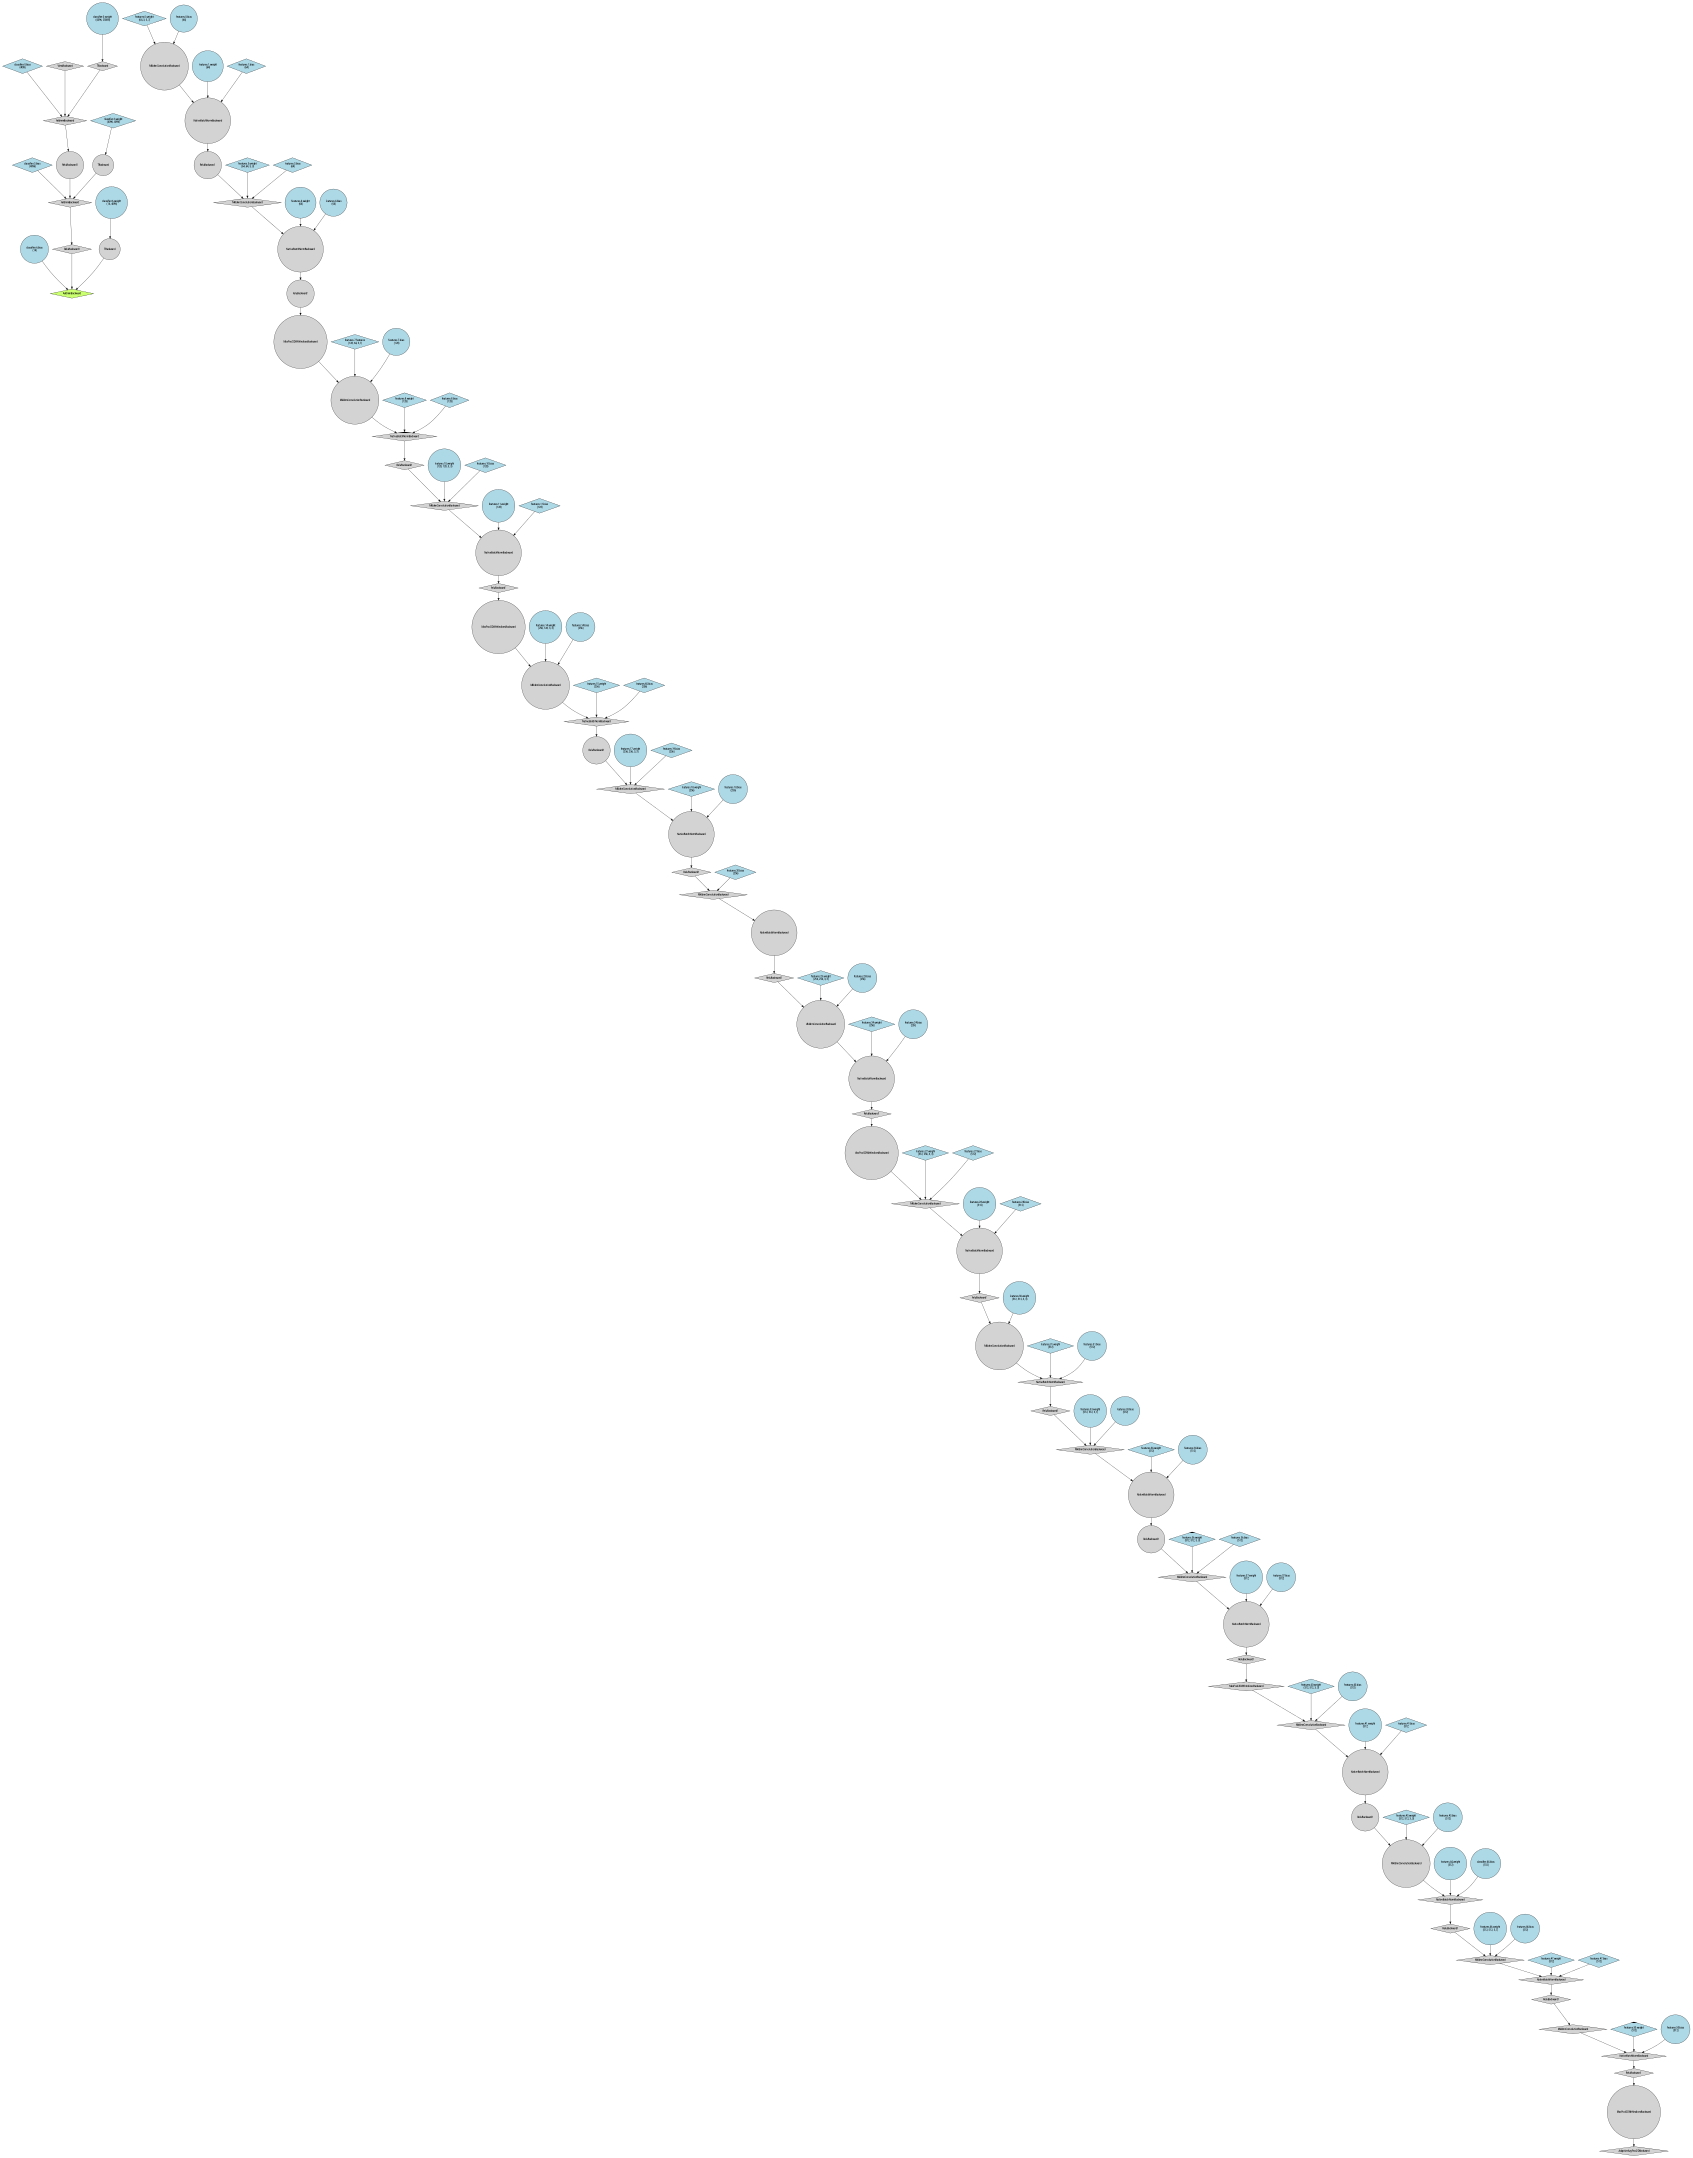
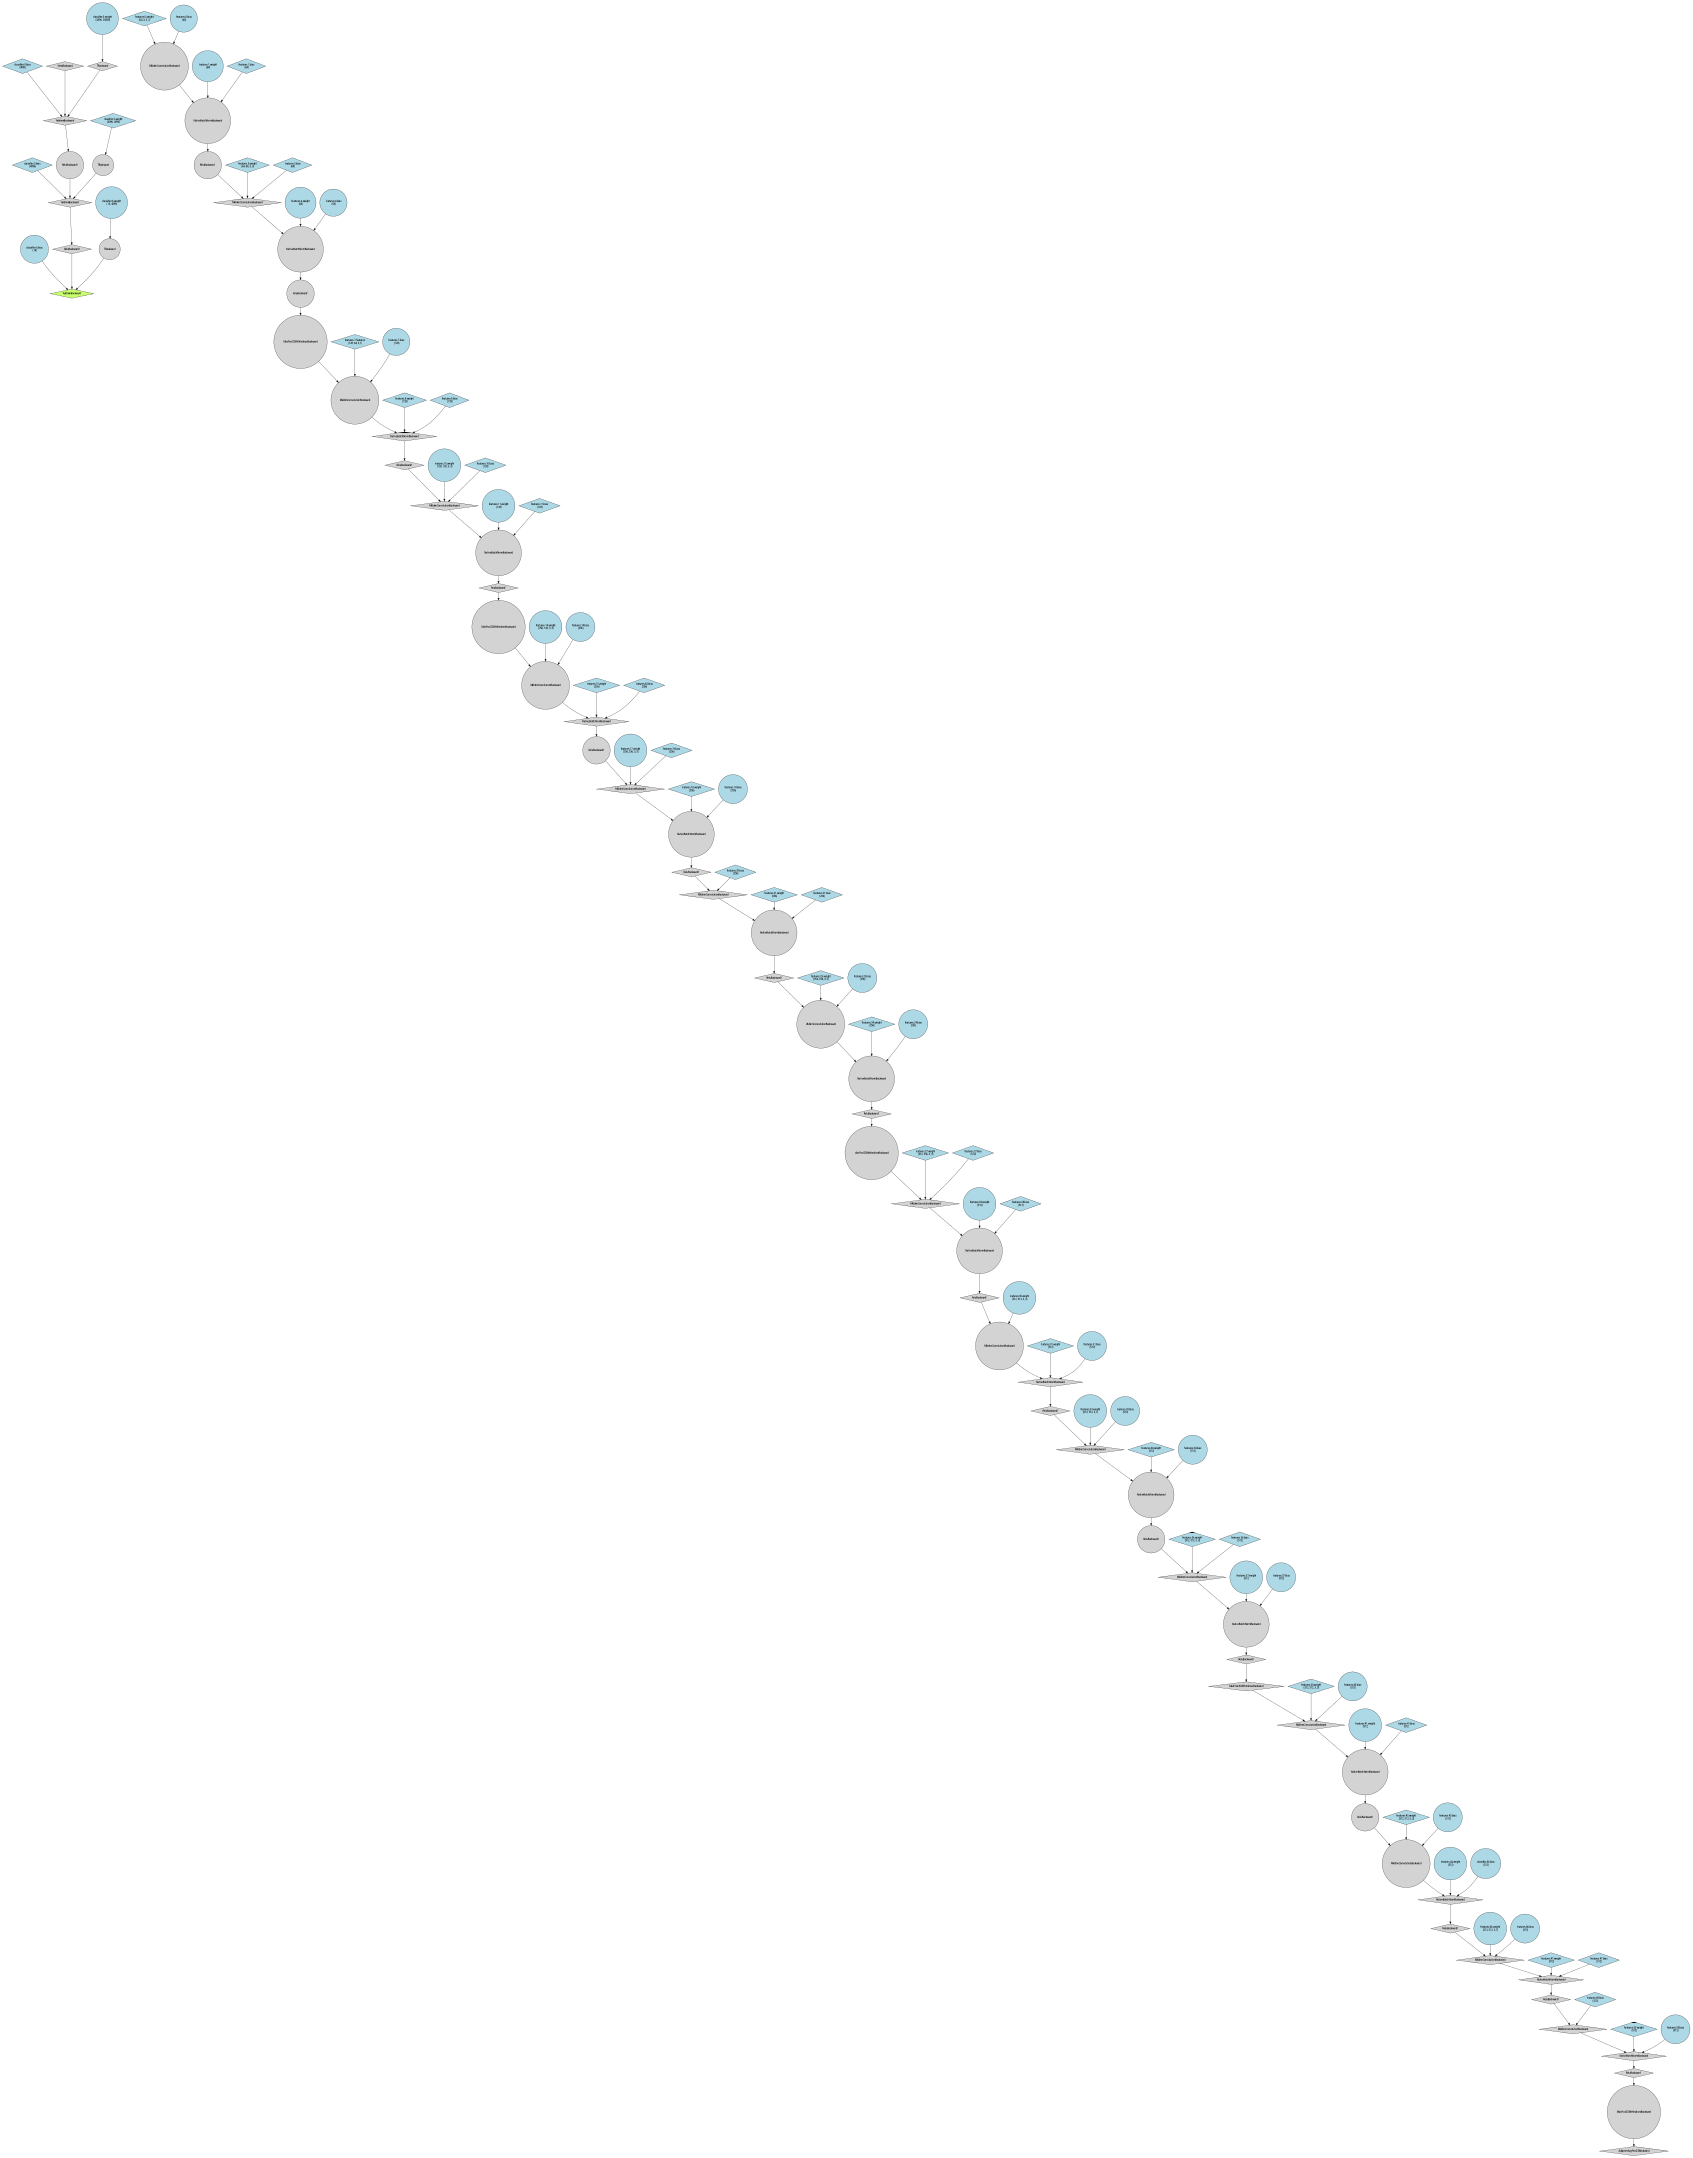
none -> (774, 895)
none -> (822, 895)
none -> (1595, 2000)
